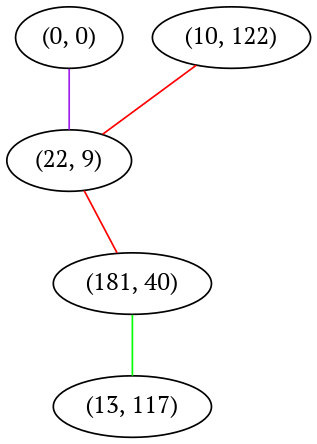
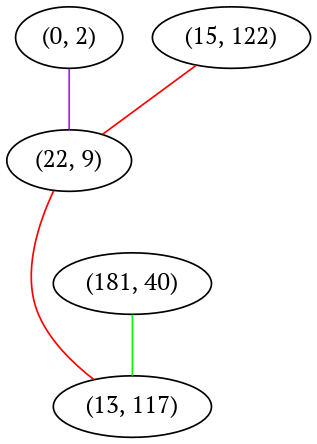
(69, 38) -> (69, 38)
(231, 38) -> (231, 38)
(101, 222) -> (33, 294)
